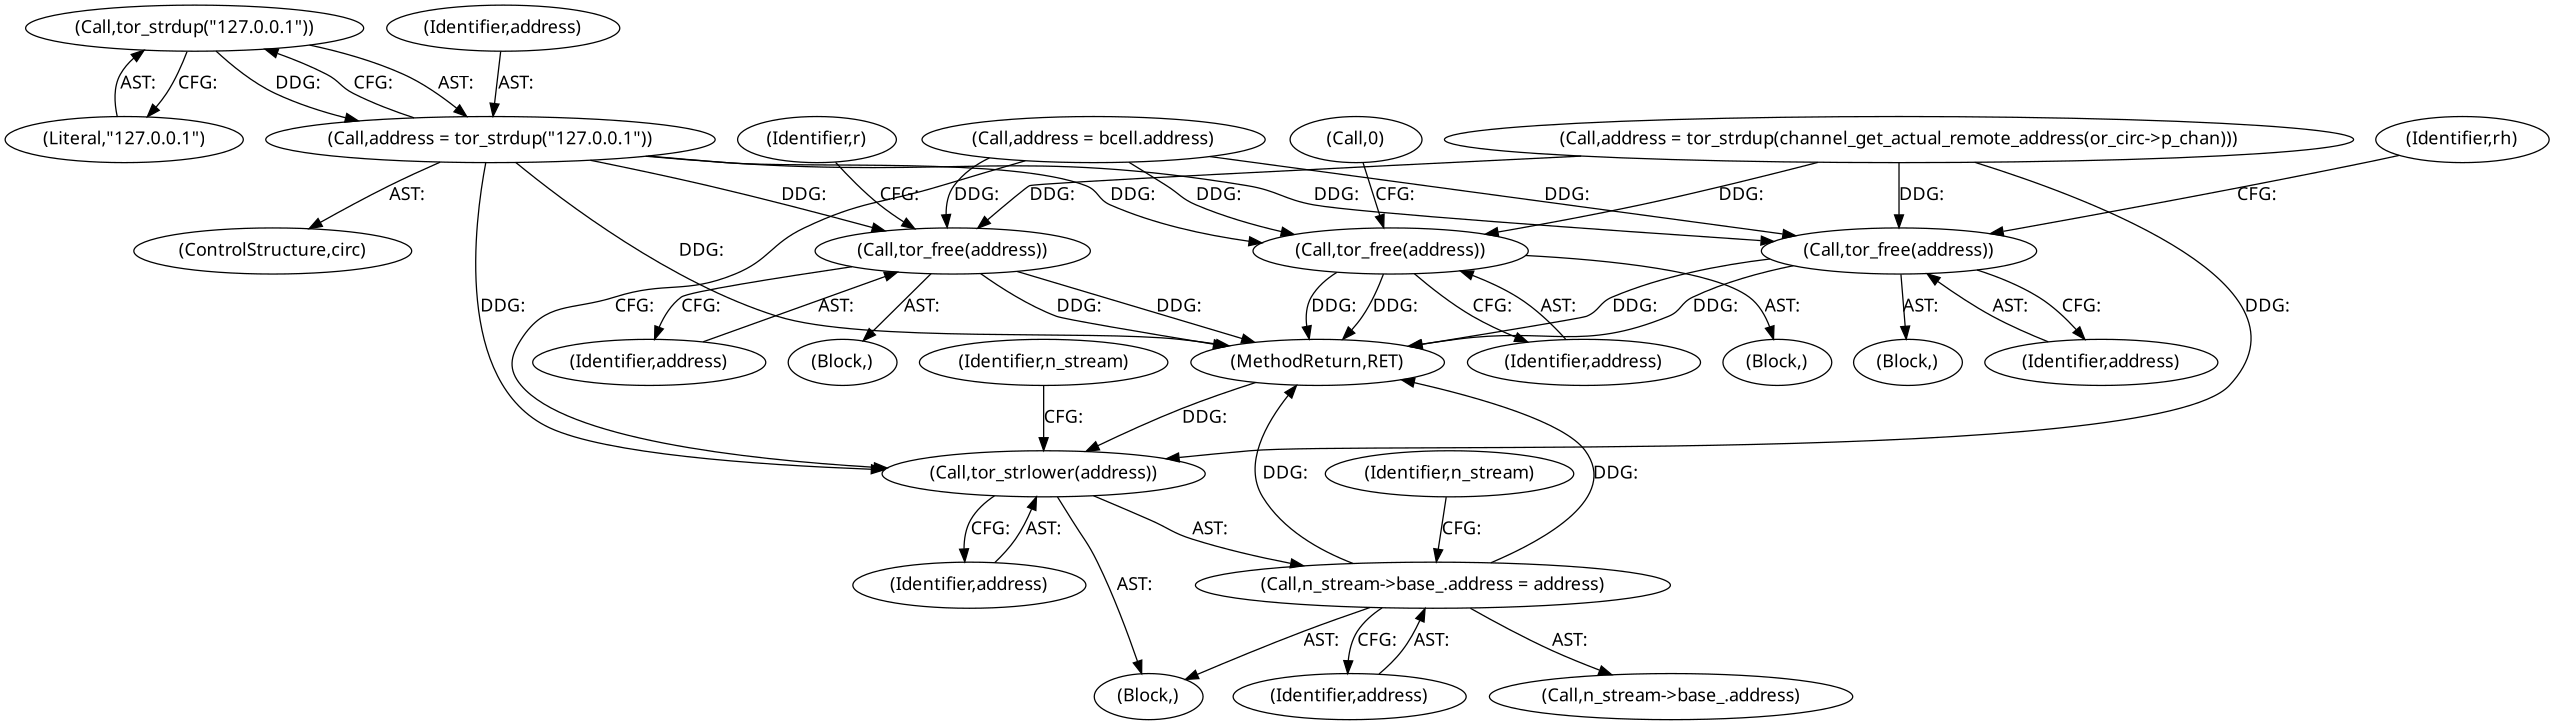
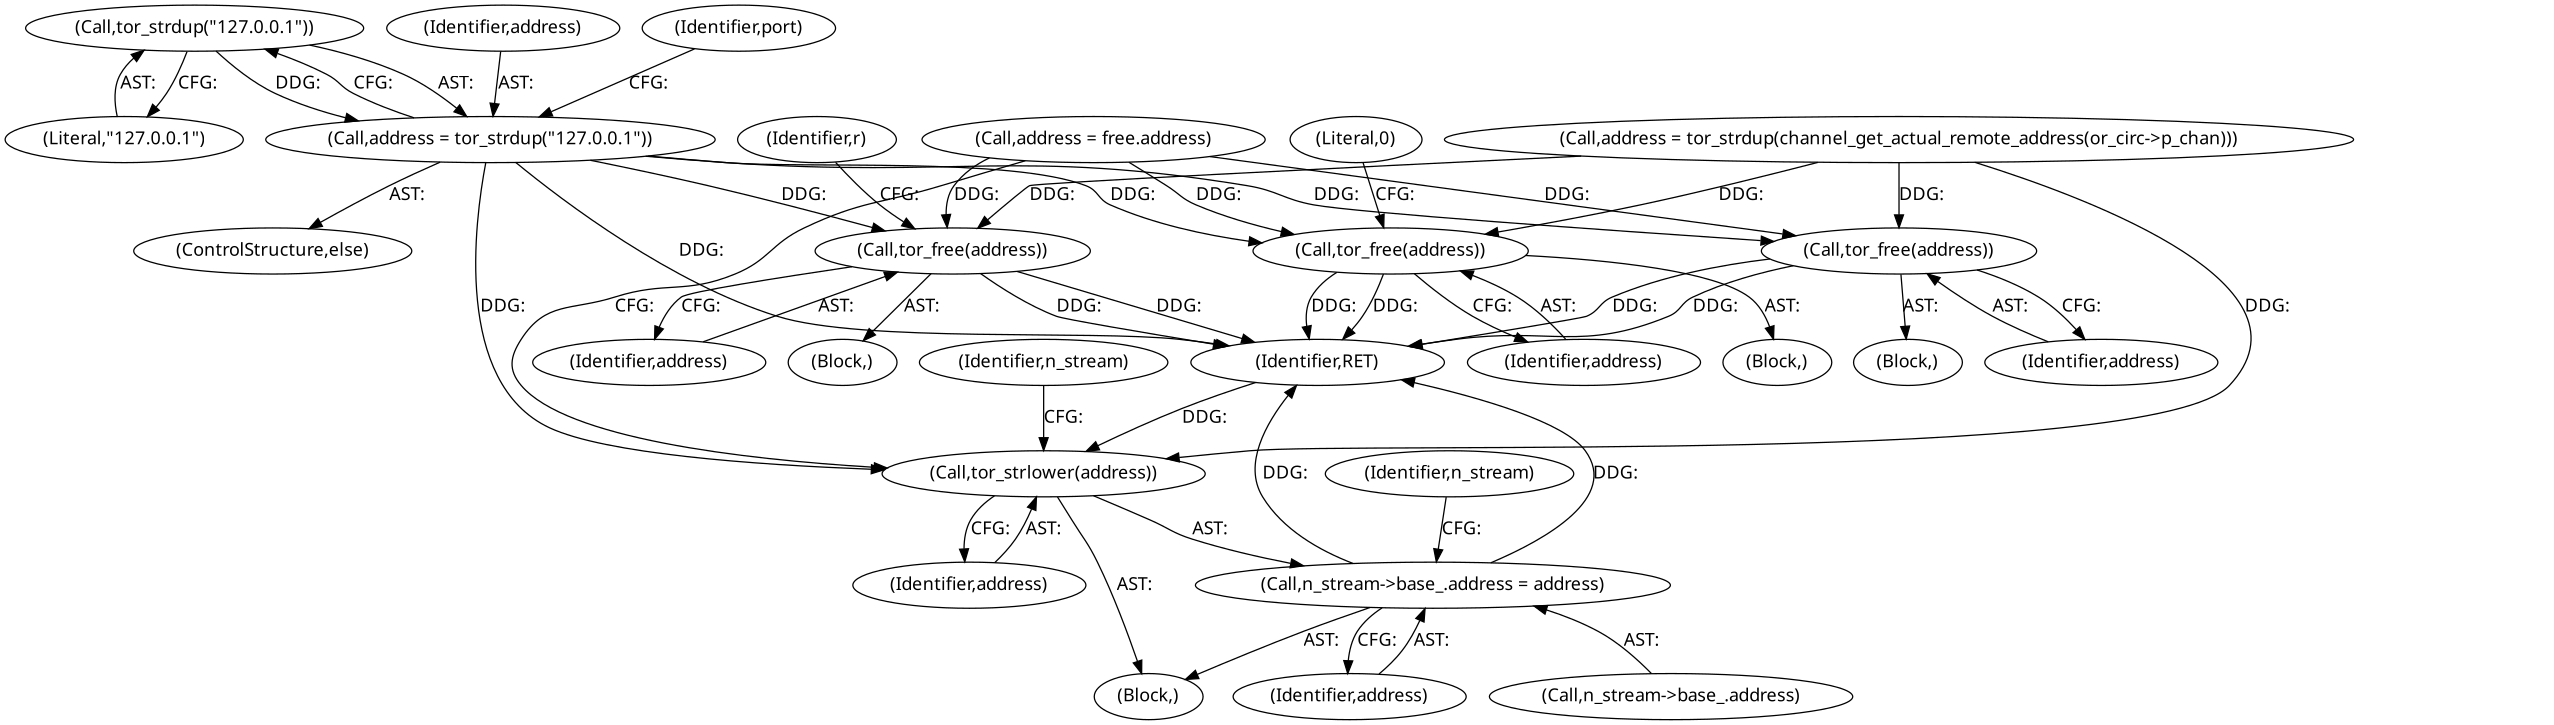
none -> (739, 28)
(1094, 140) -> (1094, 140)
(1356, 140) -> (1356, 140)
(2463, 140) -> none
(273, 251) -> (273, 251)
(1318, 362) -> (1318, 362)
(1534, 642) -> (1603, 634)
